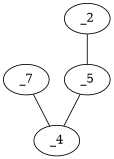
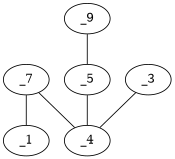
(87, 19) -> (87, 19)
none -> (148, 80)
none -> (26, 141)
